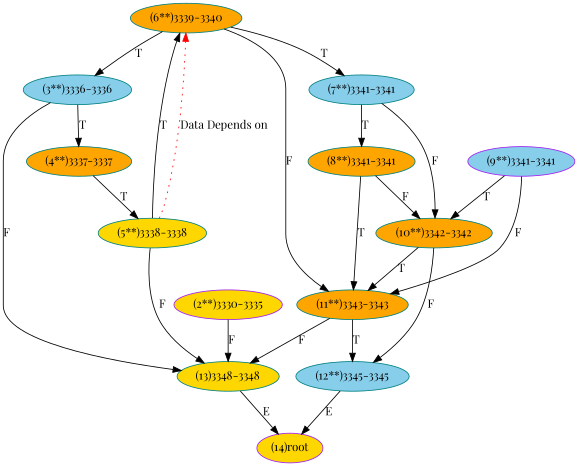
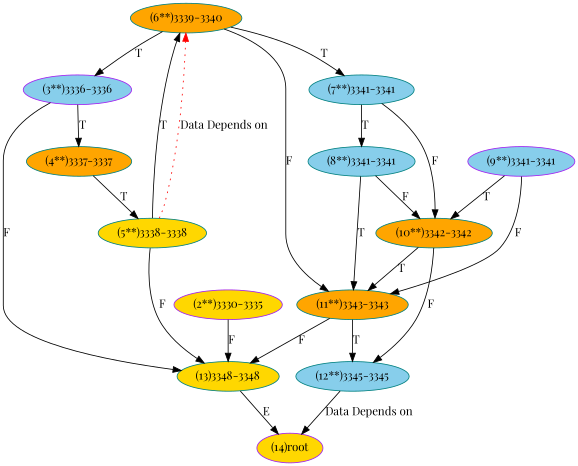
(77, 90) -> (77, 90)
(362, 161) -> (362, 161)
(329, 412) -> (369, 412)
